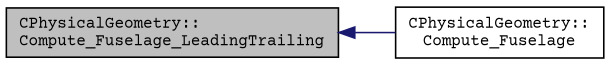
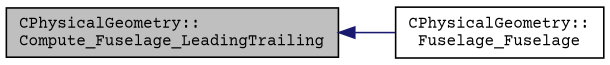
(500, 33) -> (500, 33)
